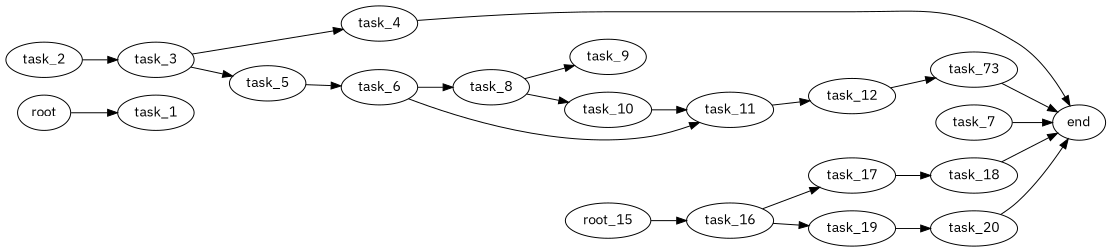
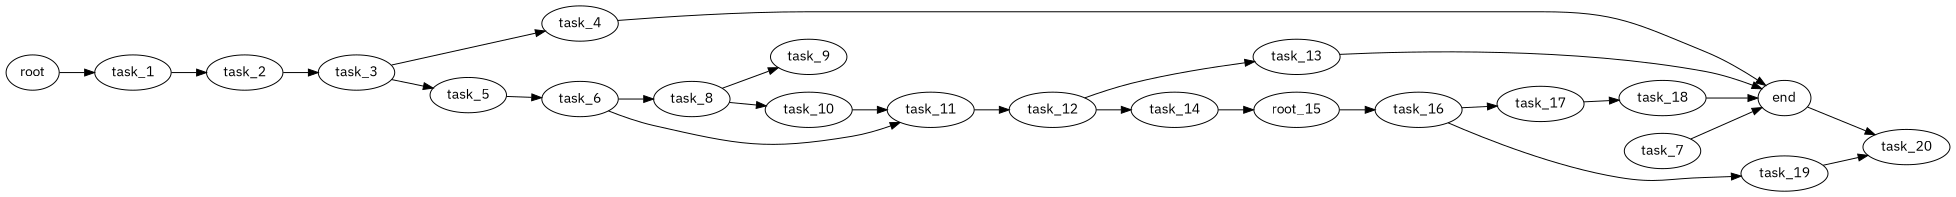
(974, 70) -> (1297, 57)
none -> (184, 73)
none -> (1175, 110)
(1035, 184) -> (1837, 119)
